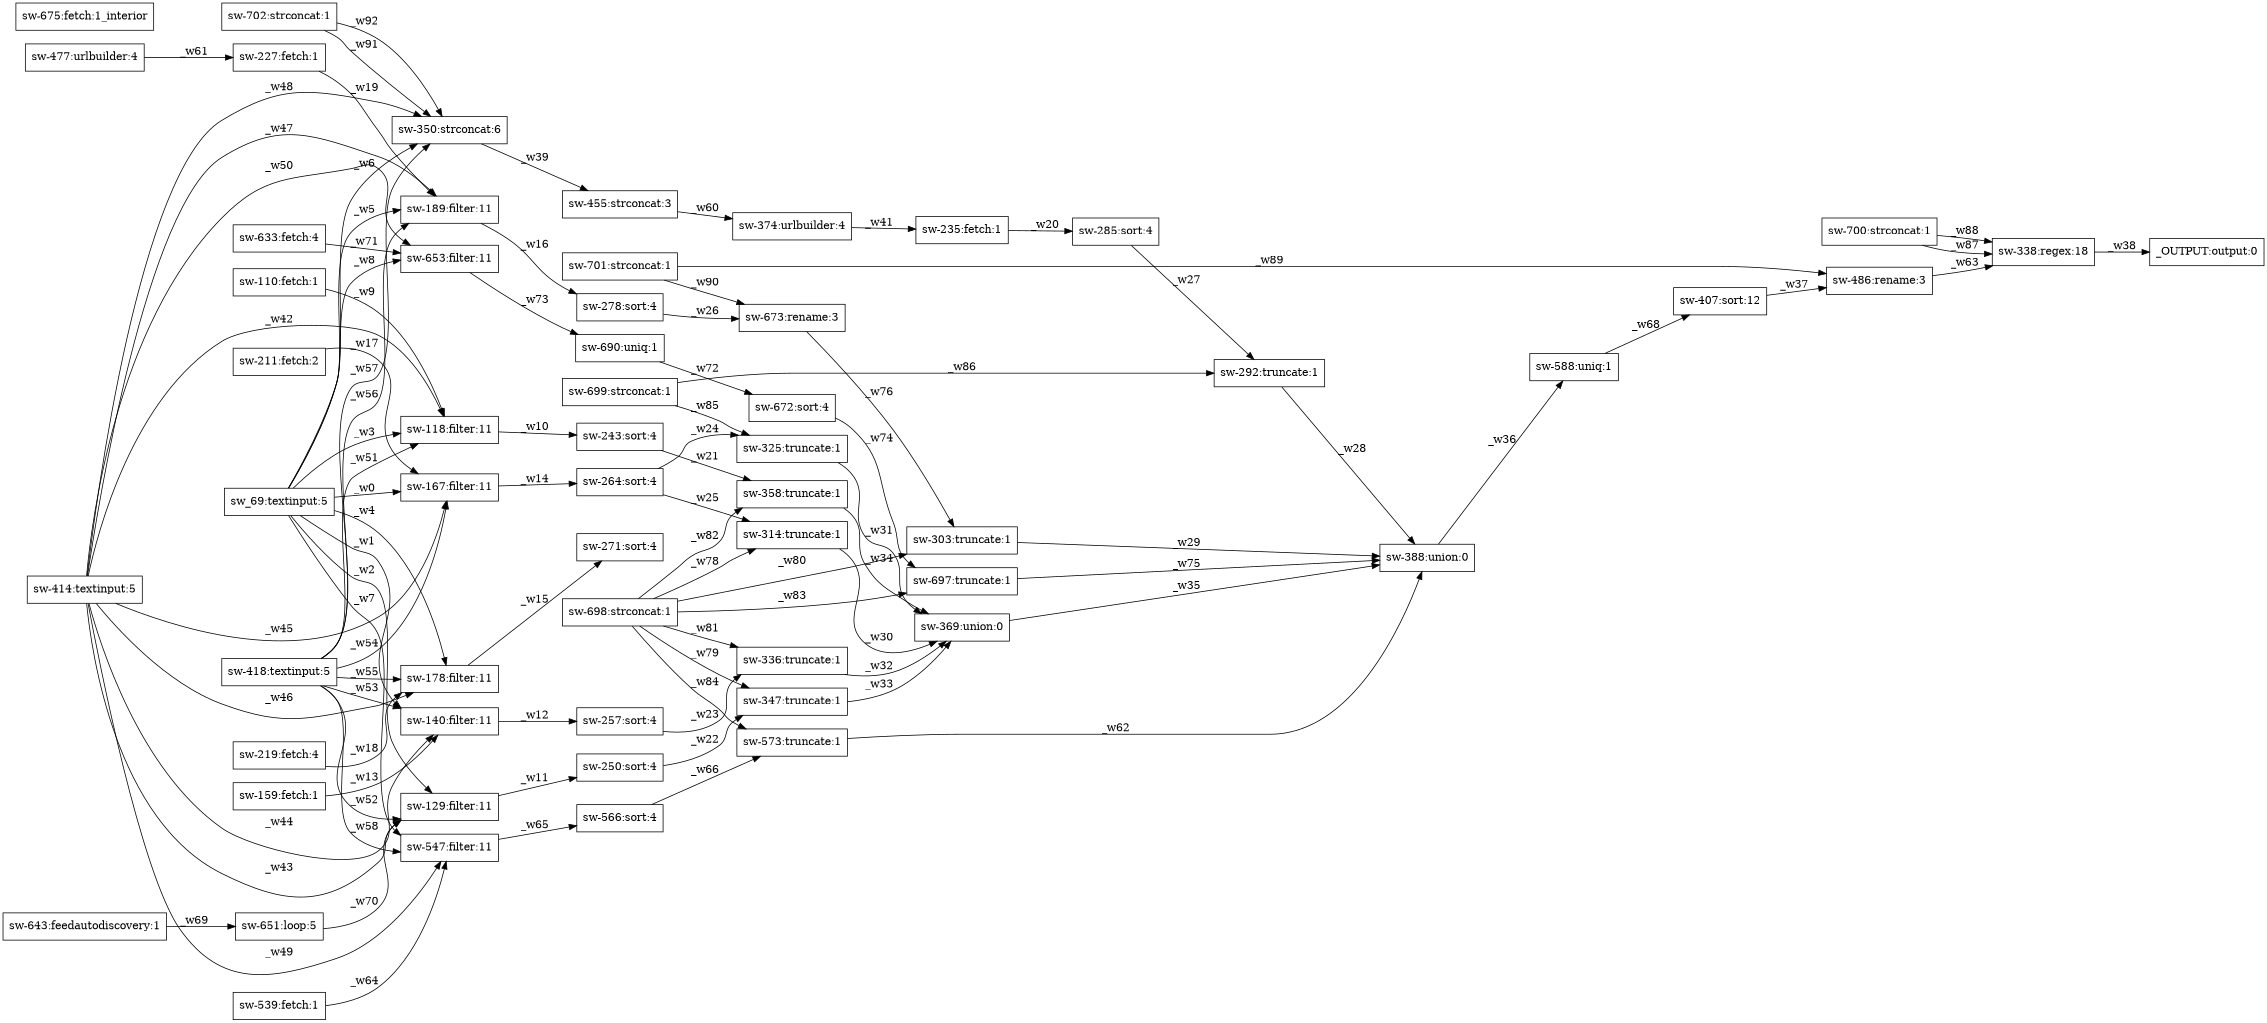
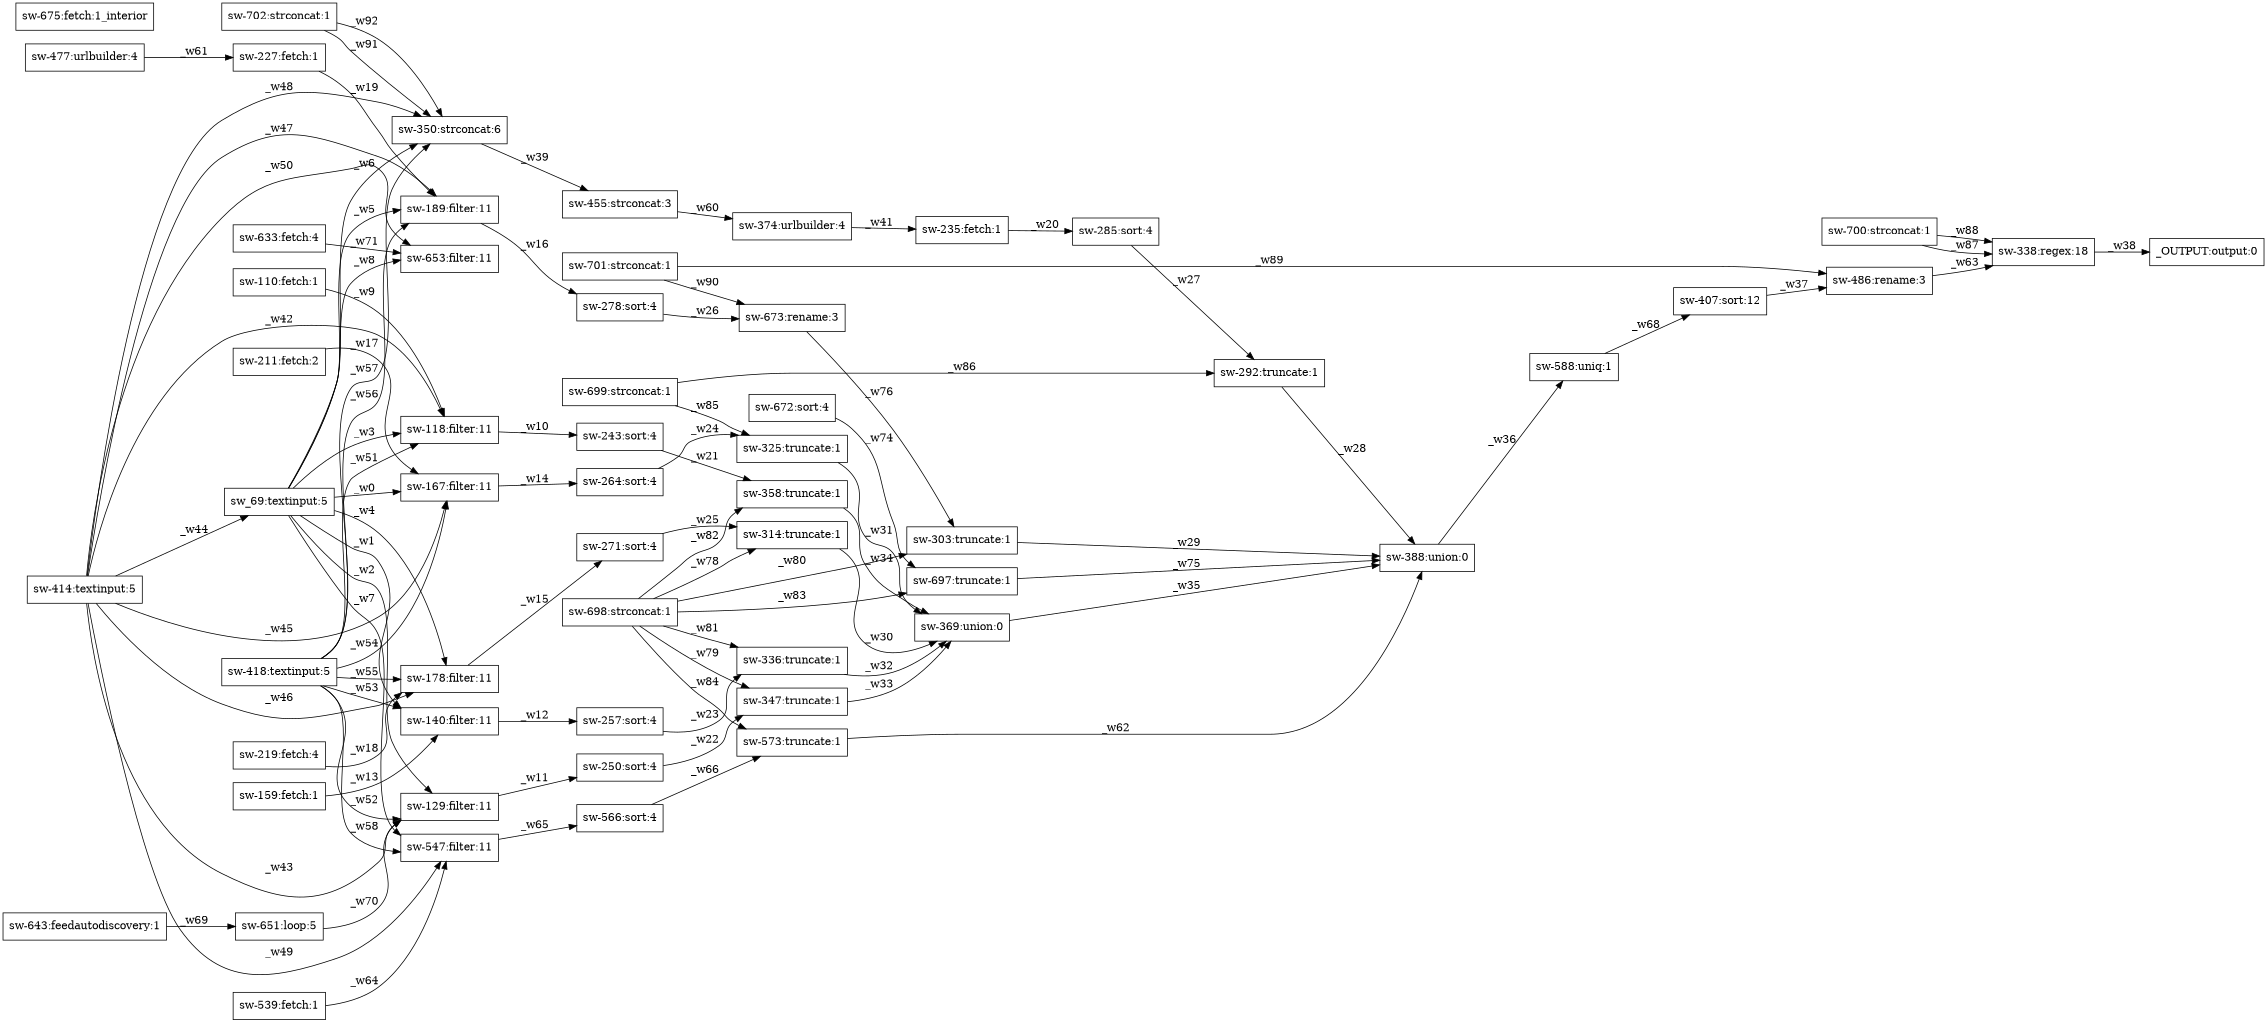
(620, 348) -> none
(703, 507) -> (695, 527)
(232, 834) -> (178, 547)
